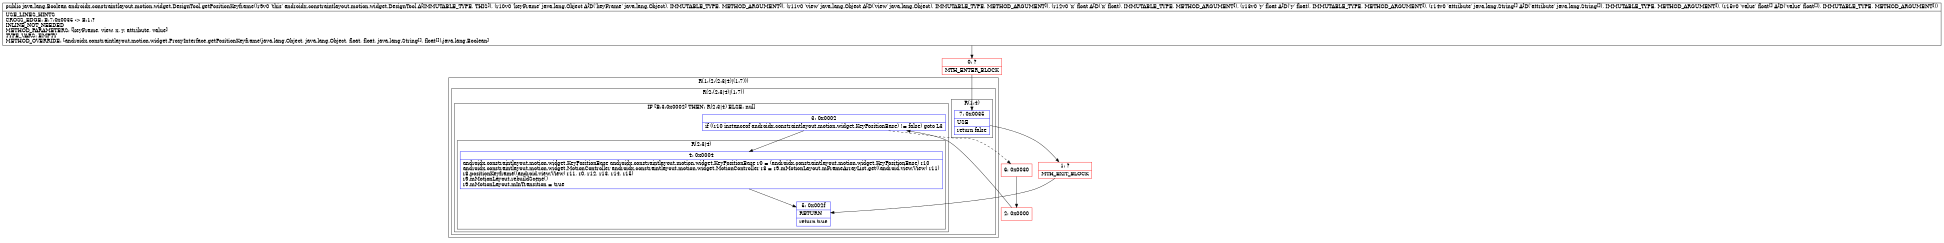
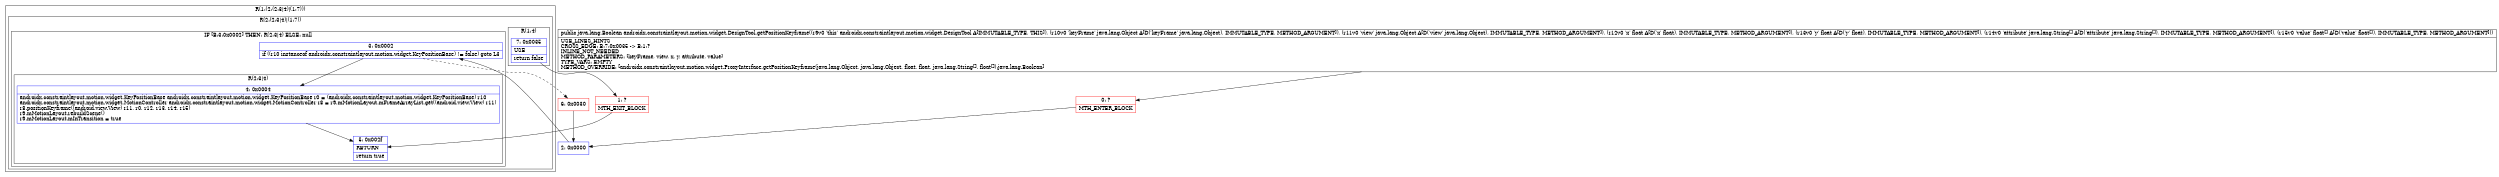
(972, 91) -> (834, 127)
(1017, 214) -> (573, 148)
